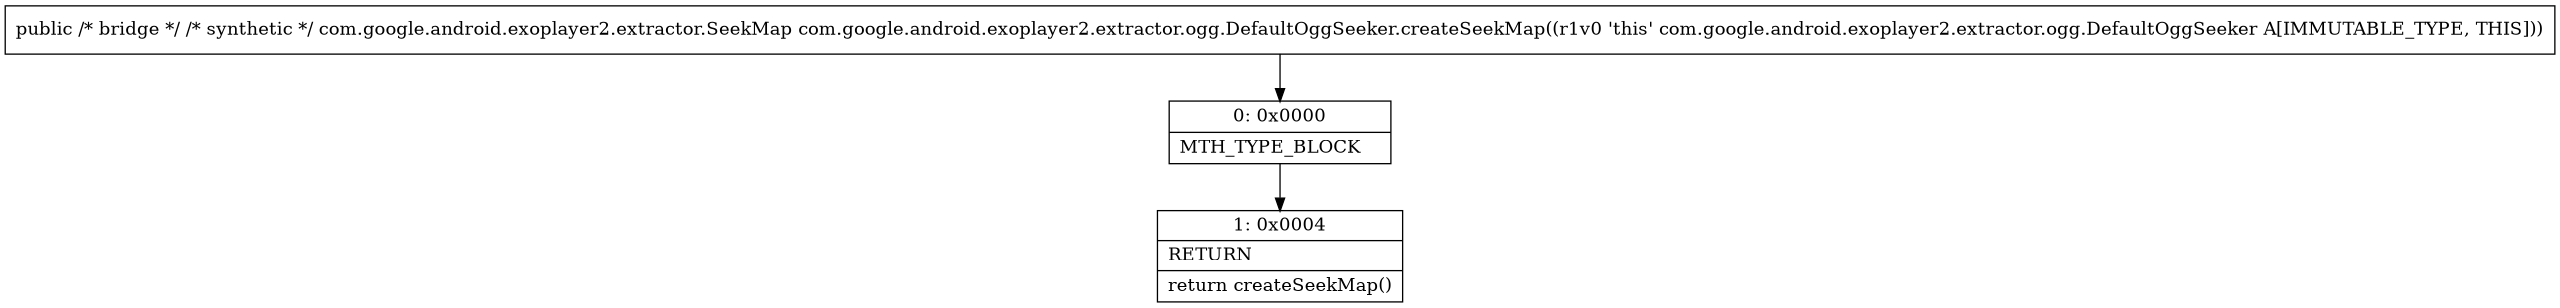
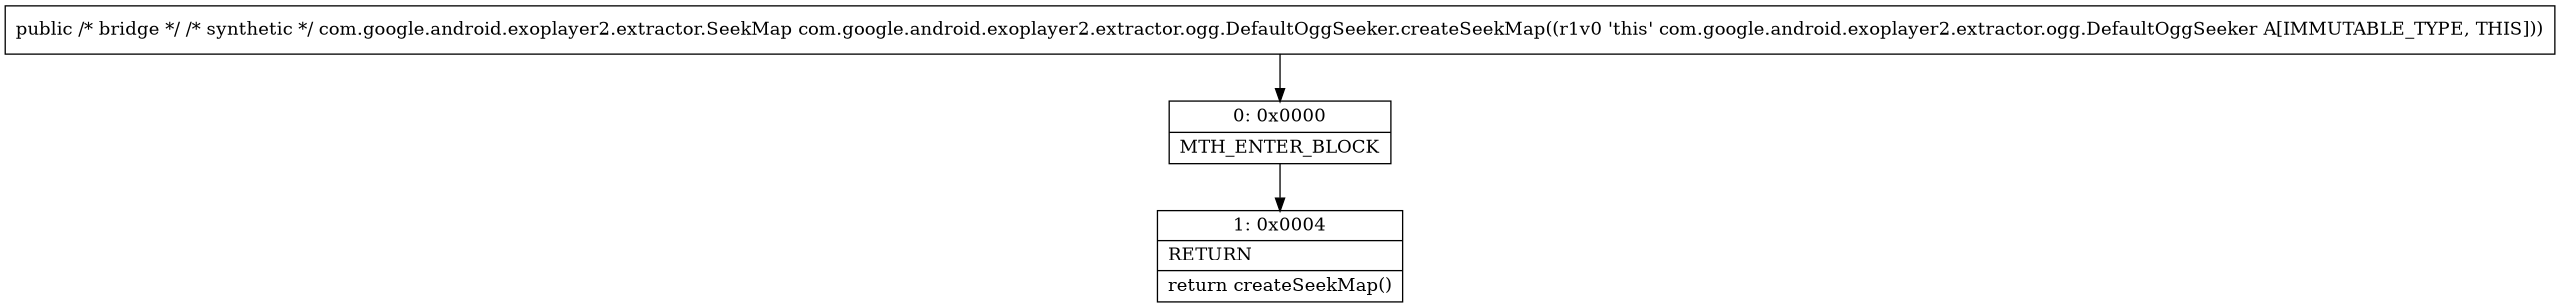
(1270, 147) -> (1280, 147)
